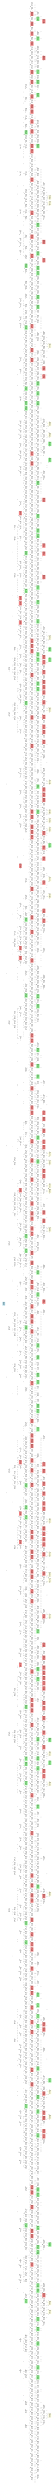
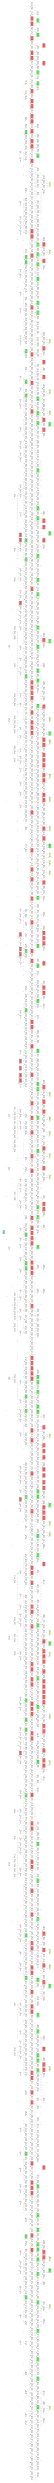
(38, 39) -> none
